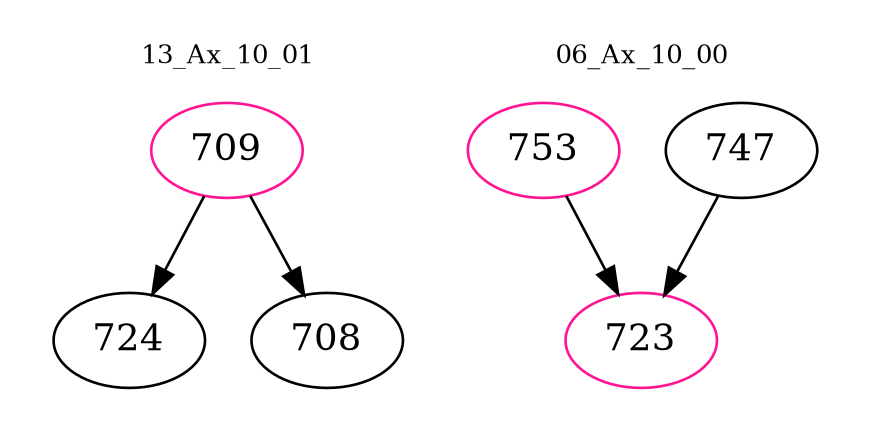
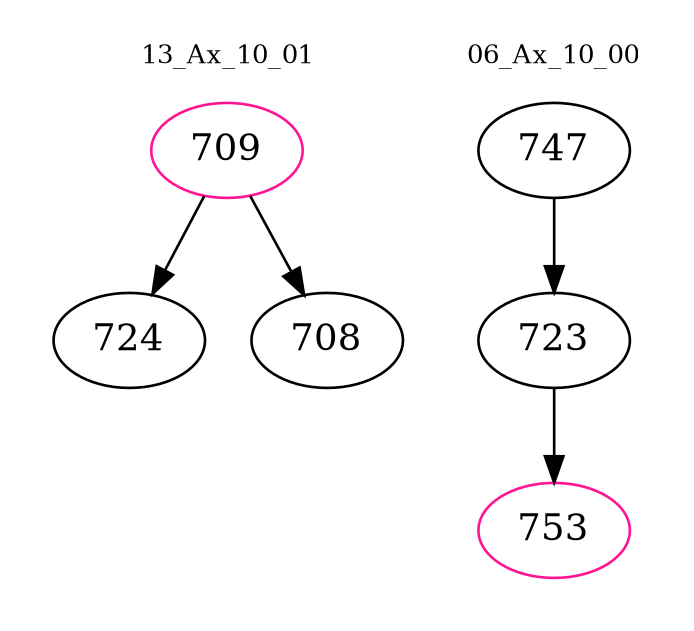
(586, 233) -> (554, 422)
(641, 340) -> (554, 340)
